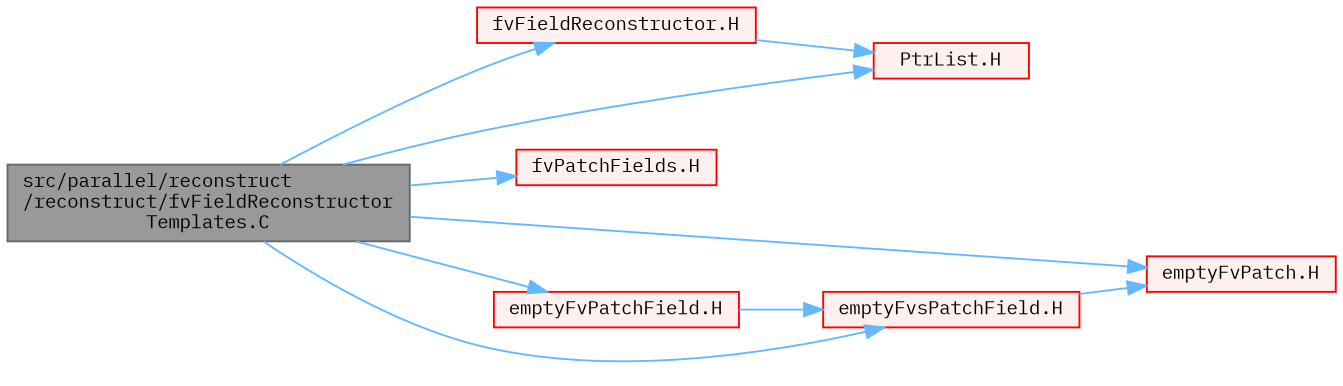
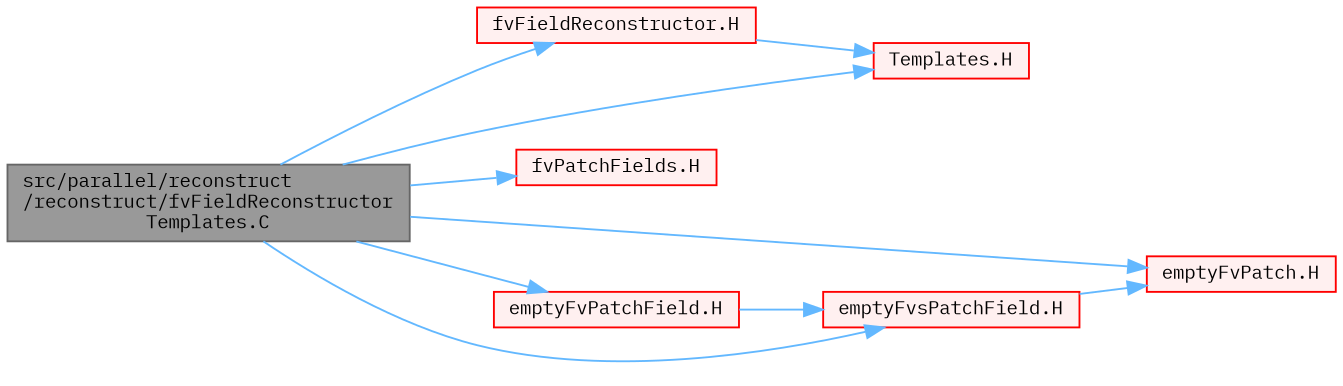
(951, 61) -> (951, 61)
